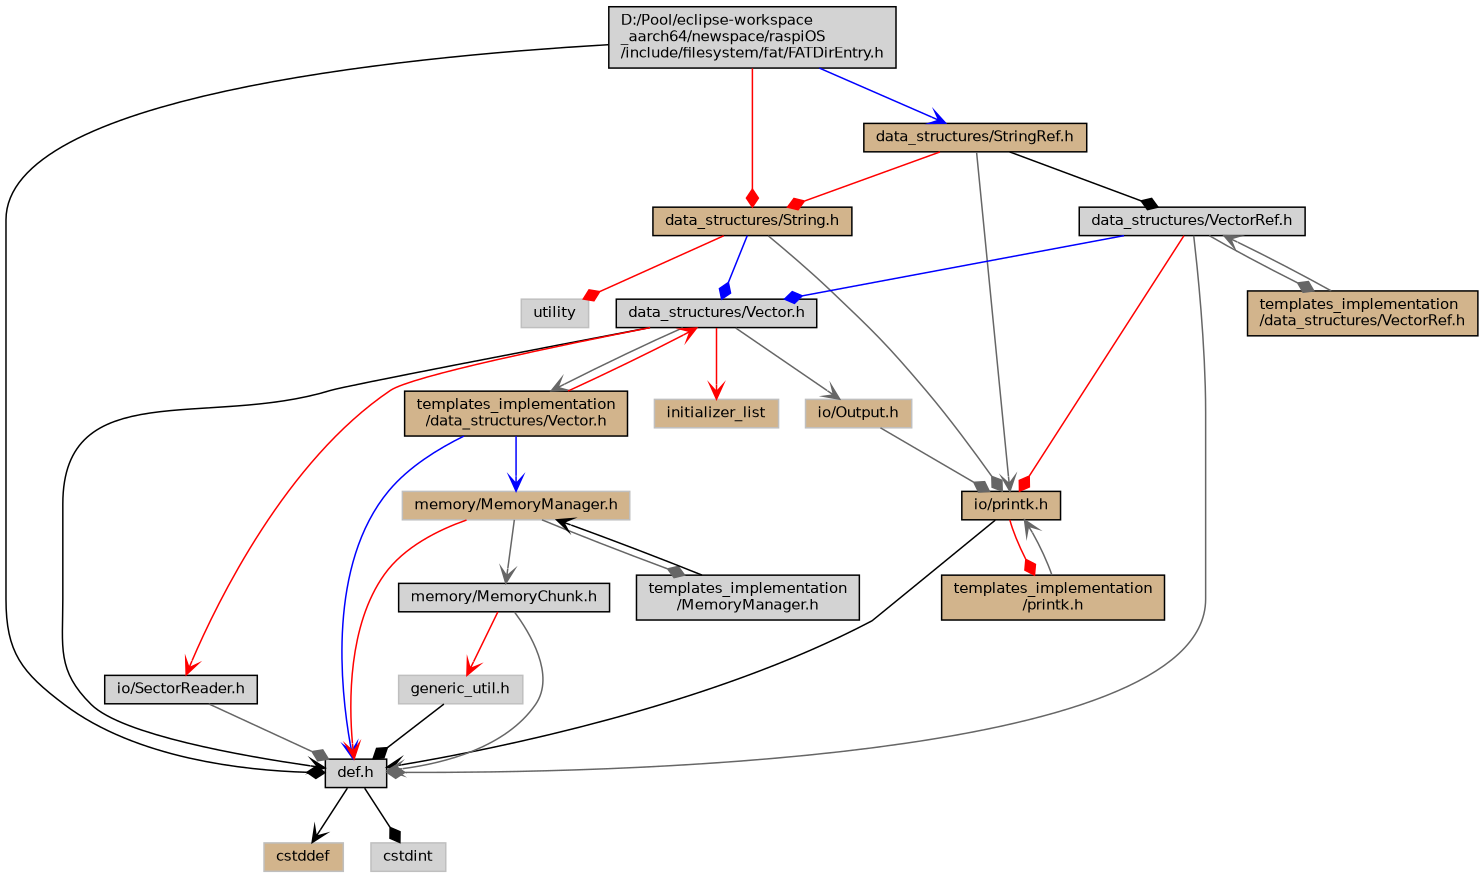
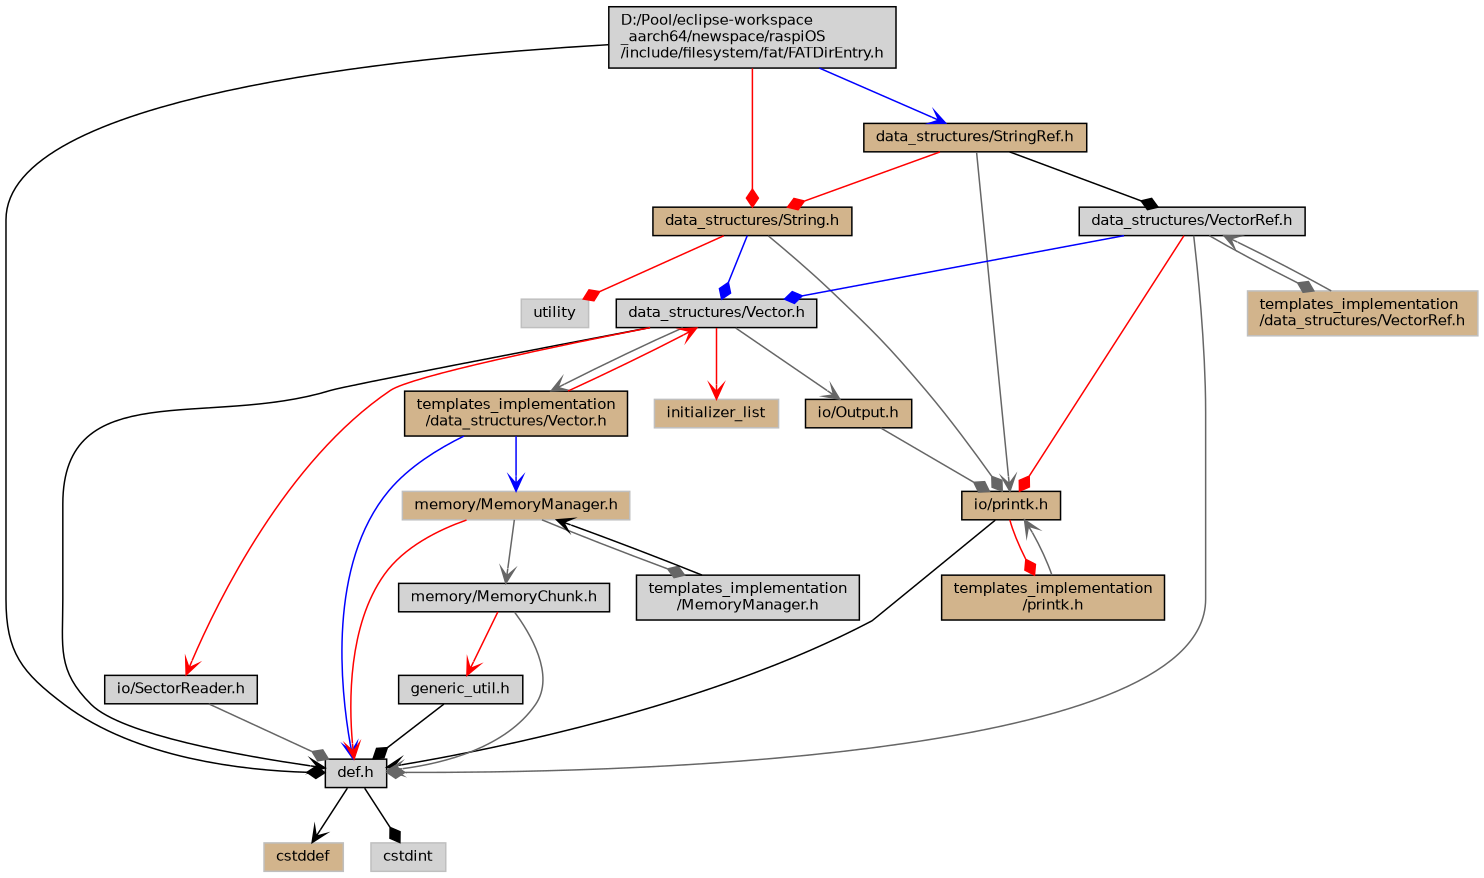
(1363, 313) -> (1363, 313)
(859, 414) -> (859, 414)
(461, 690) -> (461, 690)
